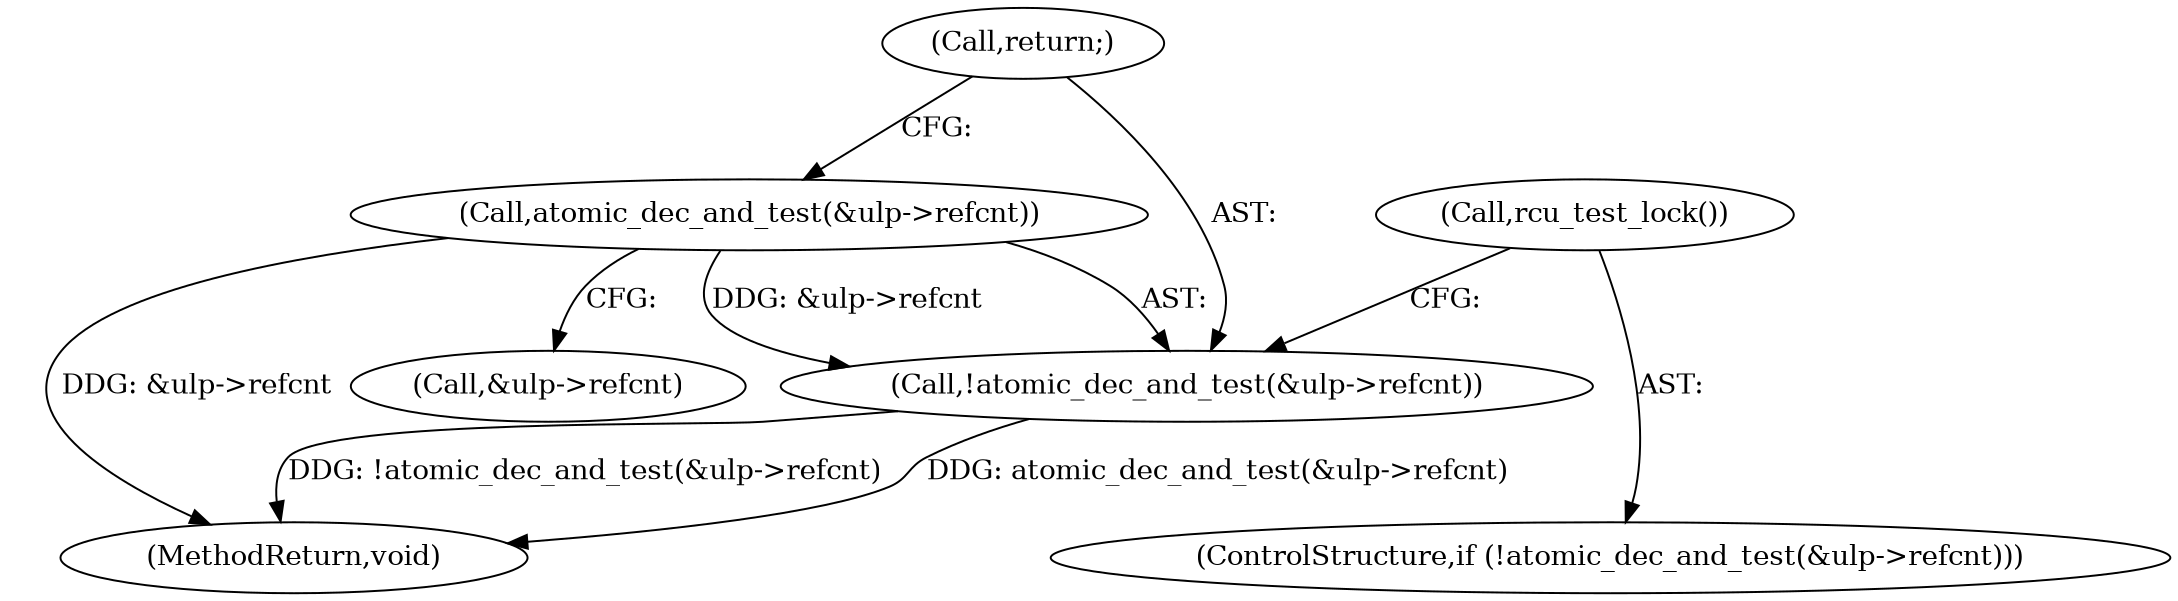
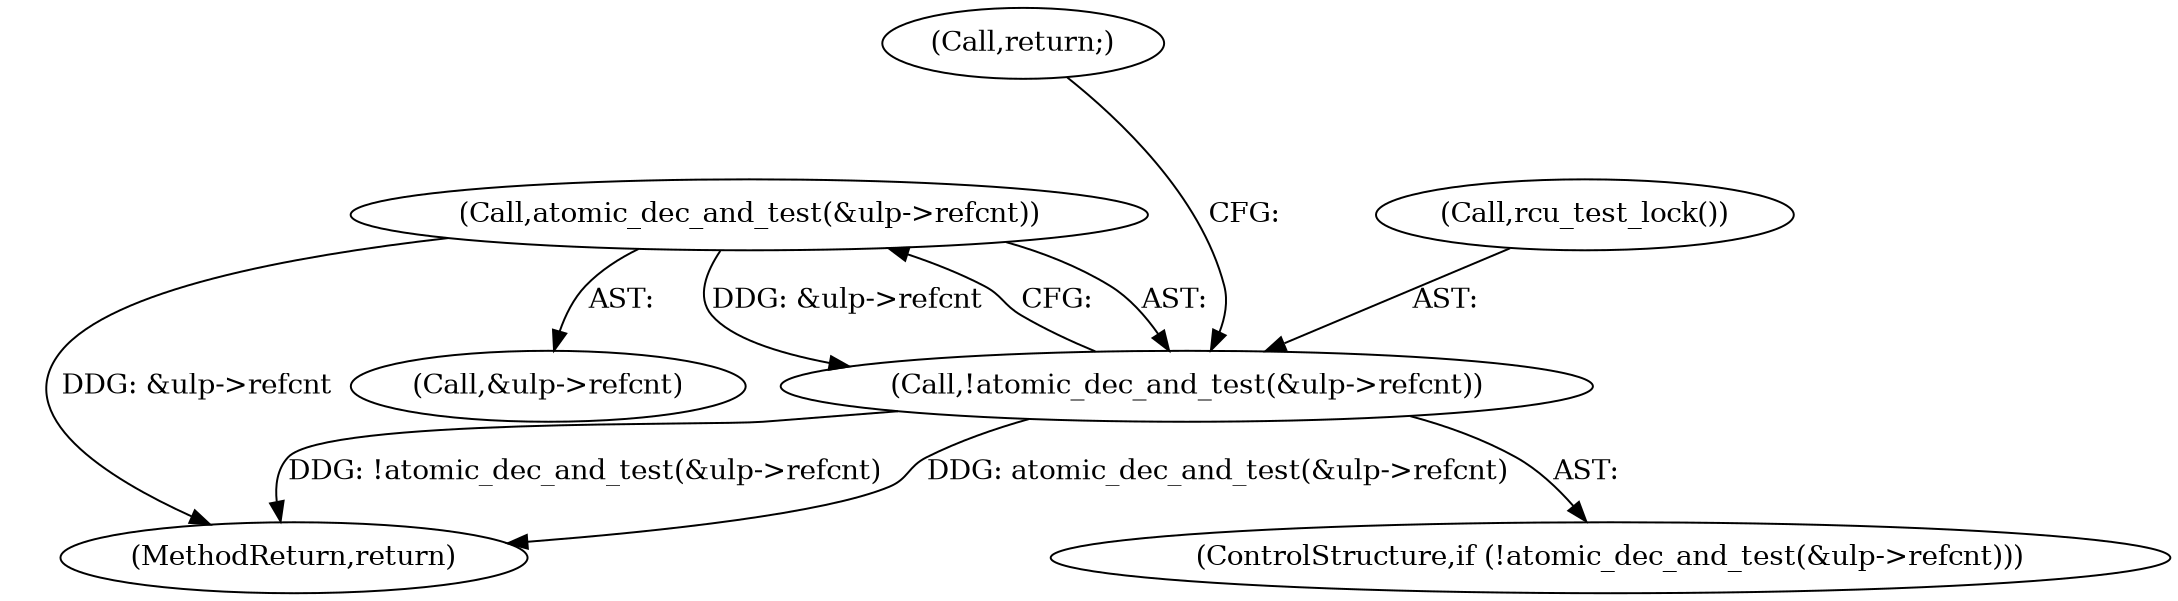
(896, 123) -> (1003, 300)
(1249, 215) -> (1249, 215)
(626, 301) -> (626, 301)
(1450, 301) -> (1450, 301)
(1634, 375) -> (1499, 449)
(294, 558) -> (294, 558)
